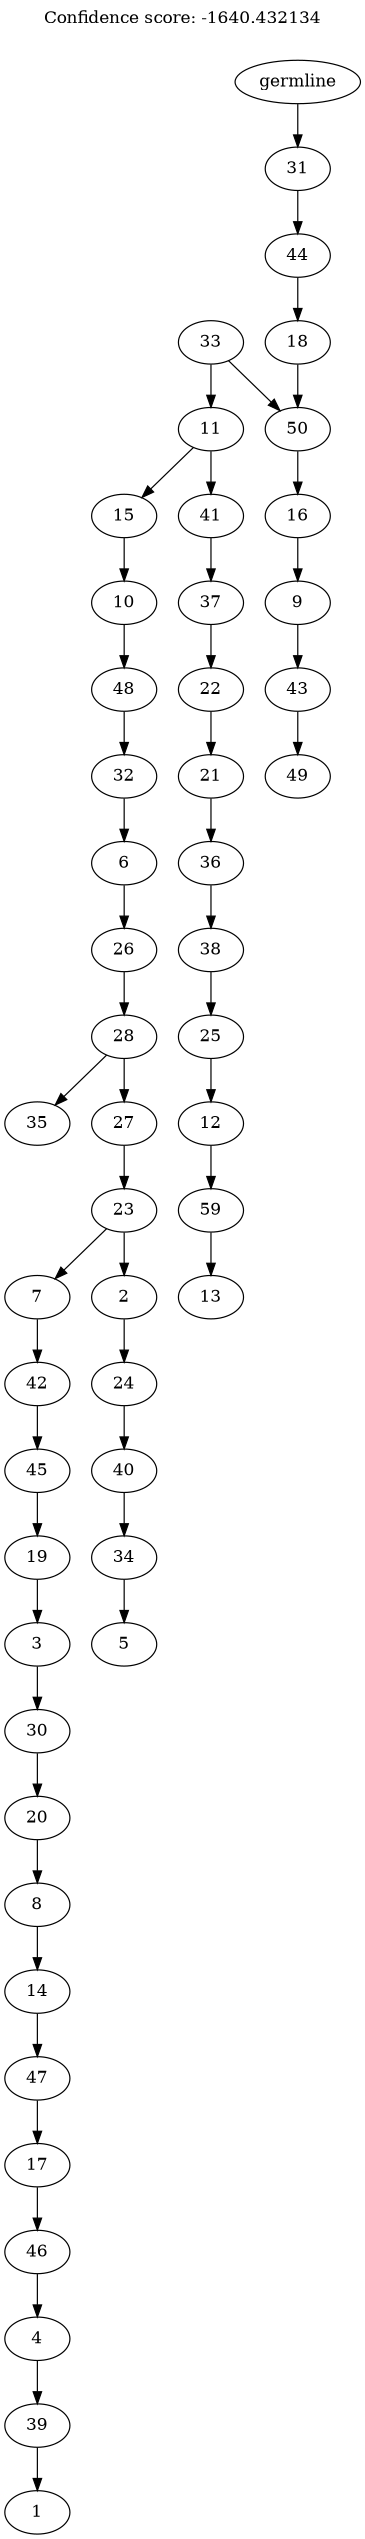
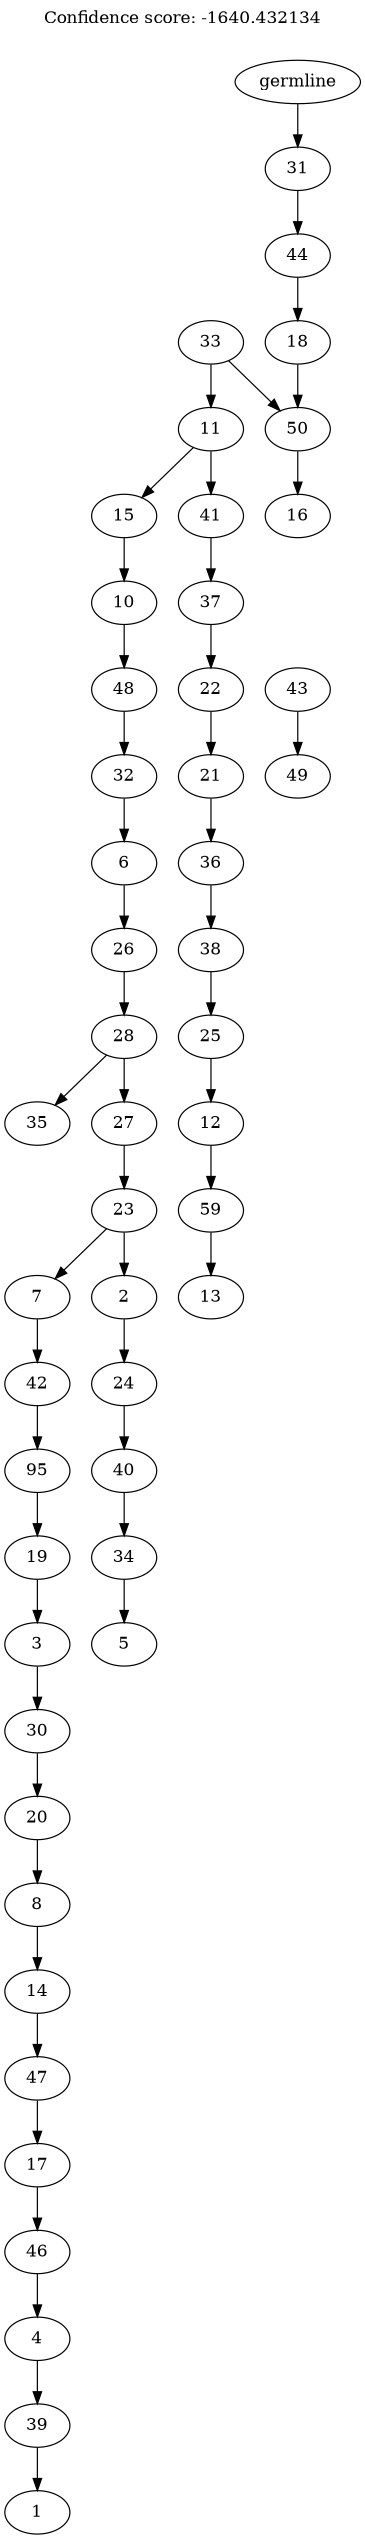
(298, 603) -> none
(37, 1471) -> (37, 1471)
